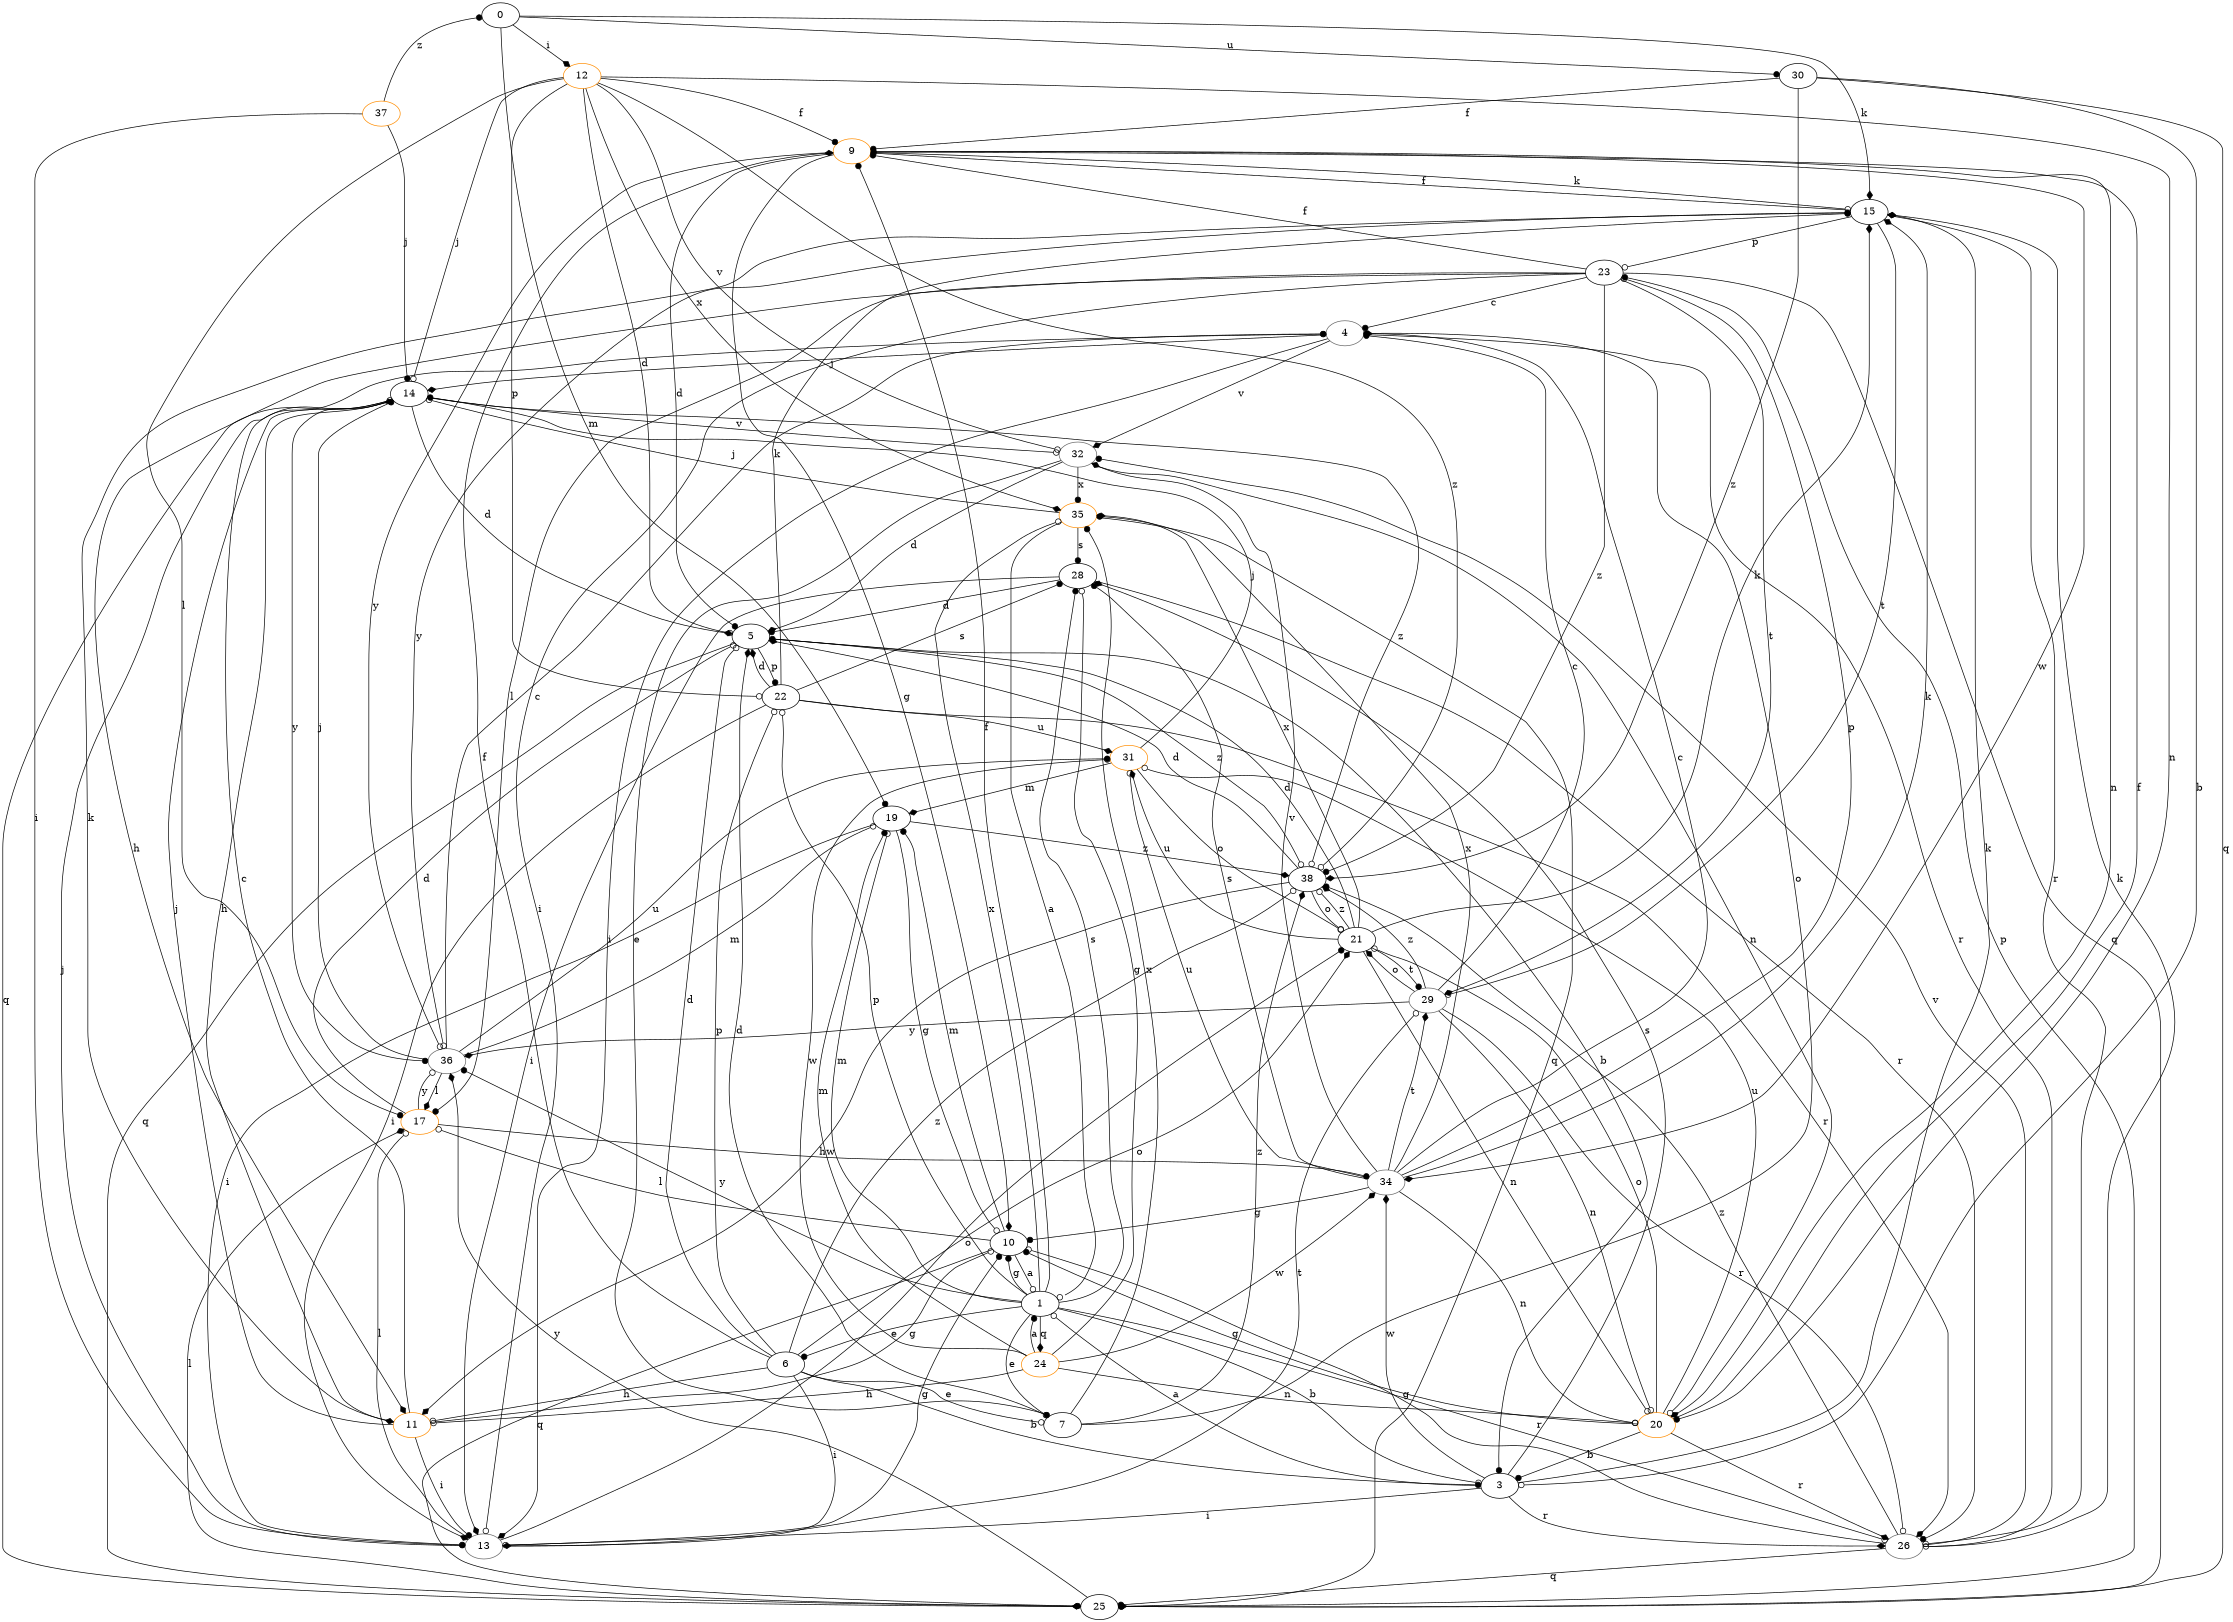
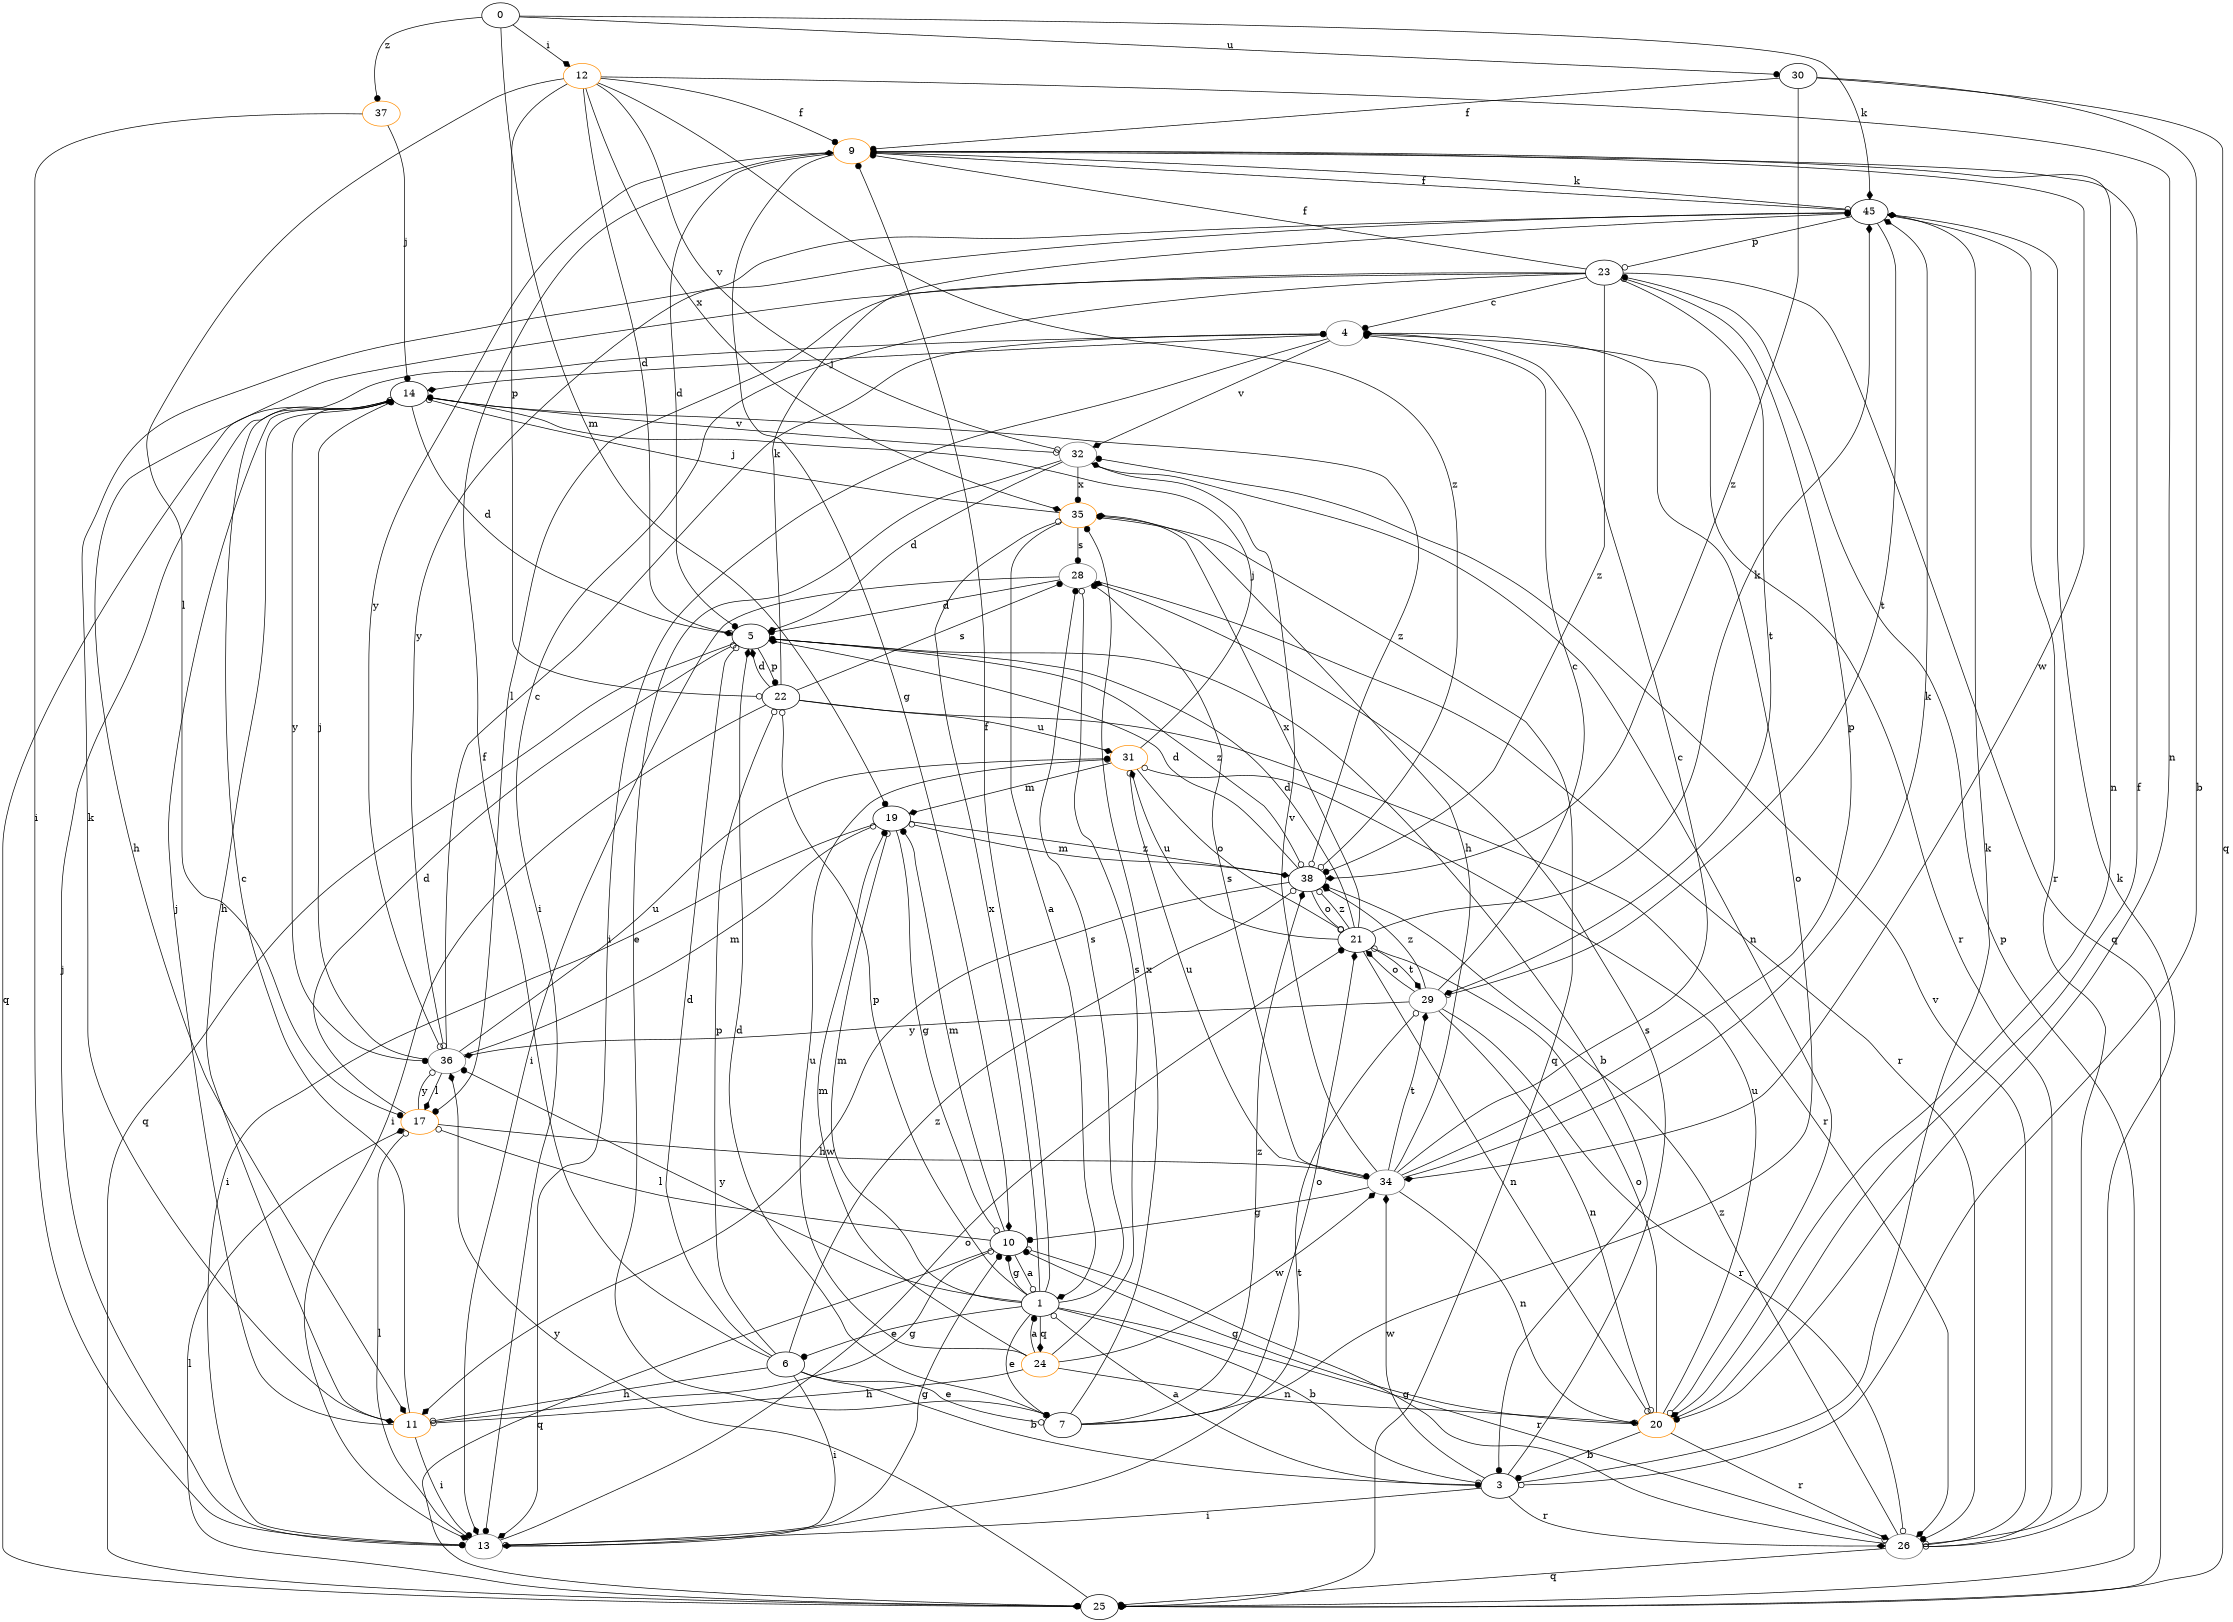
(415, 42) -> (404, 30)
(465, 206) -> none
(1869, 212) -> (1869, 212)
(638, 540) -> (638, 540)
(1078, 576) -> (1078, 576)
(1469, 849) -> (1469, 849)
none -> (1110, 860)
(1044, 902) -> (1044, 902)
(1397, 963) -> (1397, 963)
(1137, 970) -> (1137, 970)
(813, 1061) -> (813, 1061)
(1069, 1176) -> (1287, 1278)
(1518, 1312) -> (1518, 1312)
(107, 1427) -> (107, 1427)
